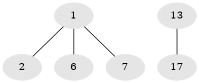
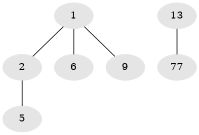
(125, 67) -> (125, 67)
(177, 67) -> (177, 67)
none -> (22, 119)
